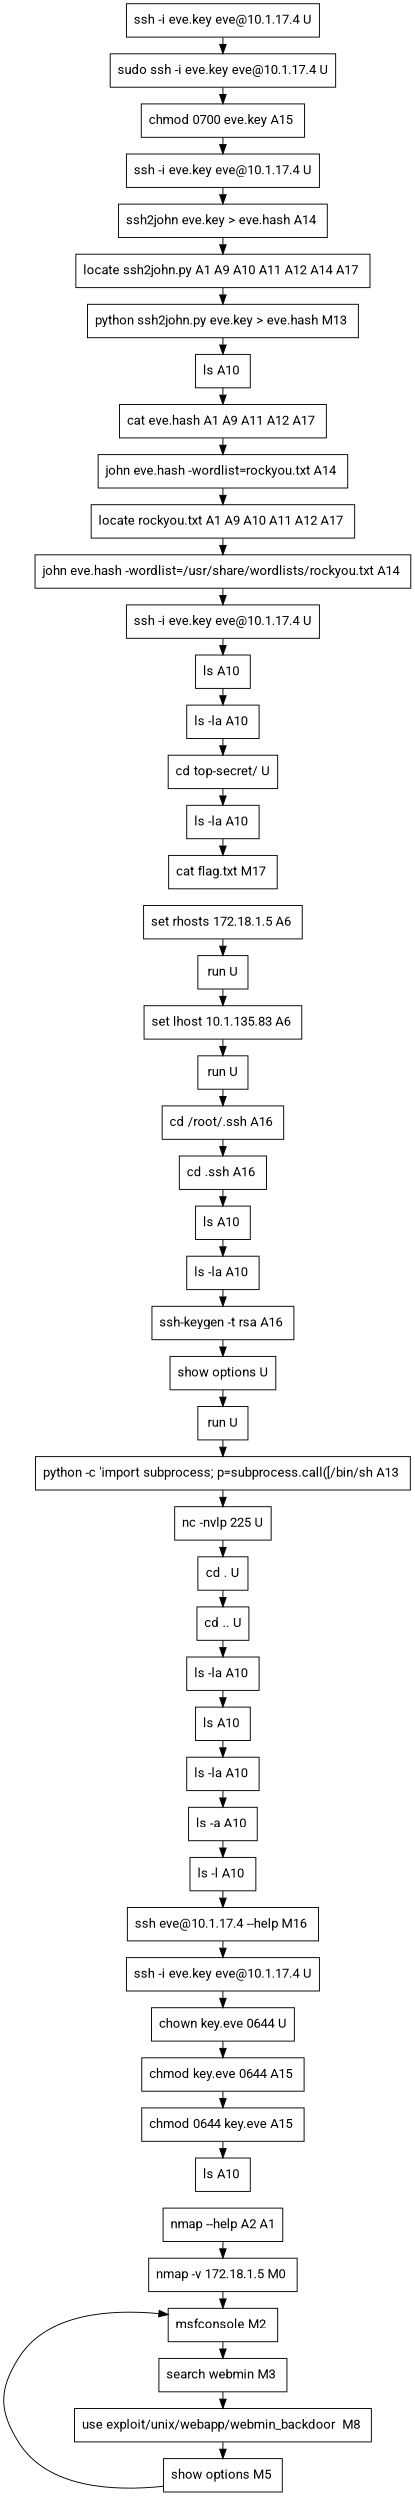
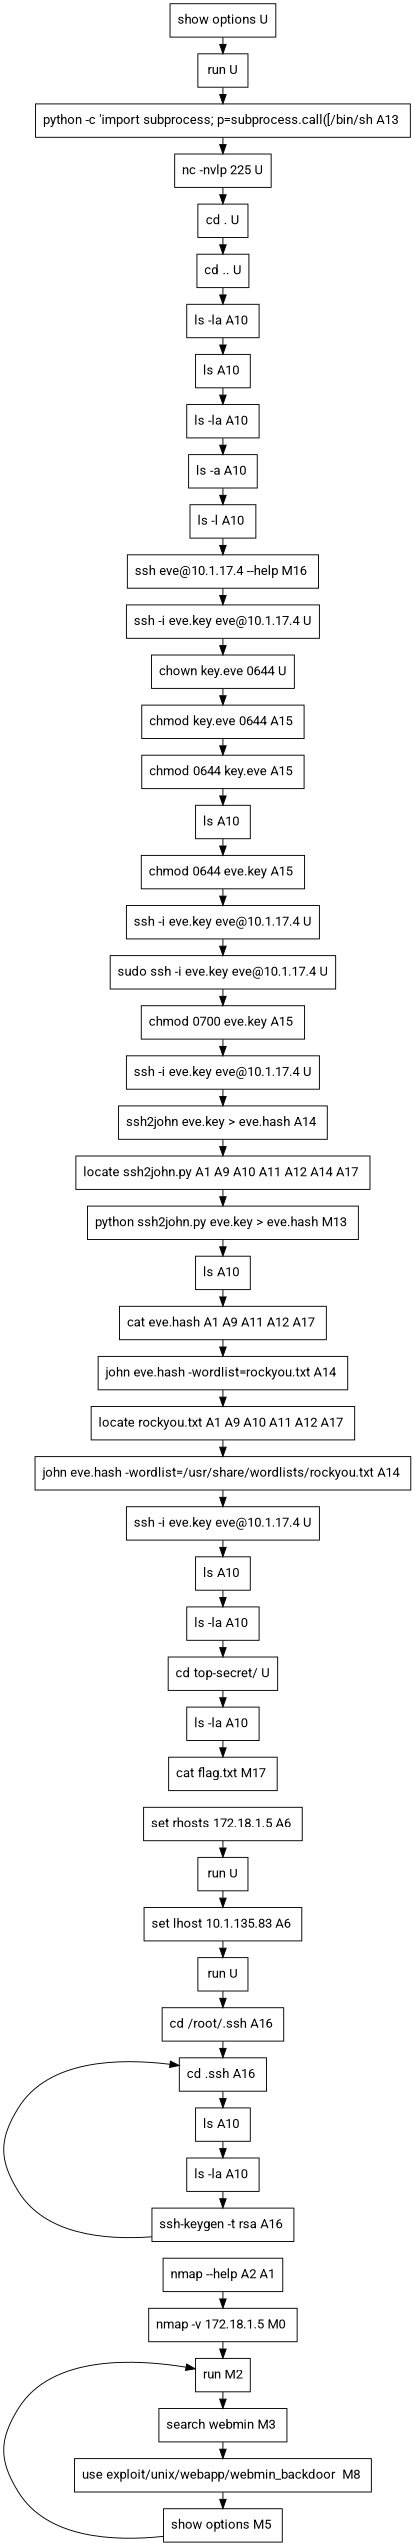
none -> (223, 872)
(223, 1343) -> (5, 2141)
(223, 2325) -> (223, 2375)
